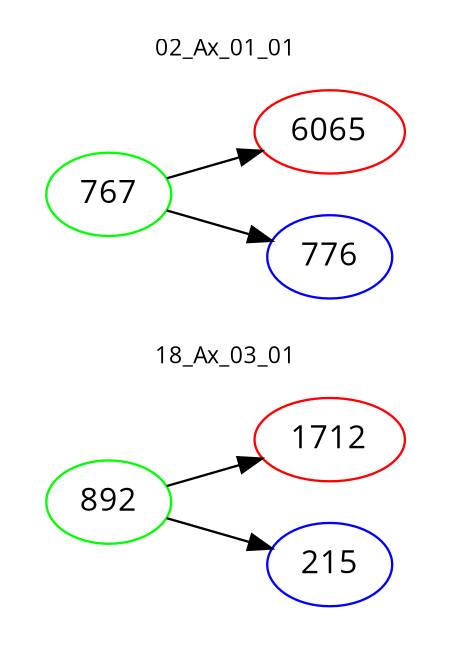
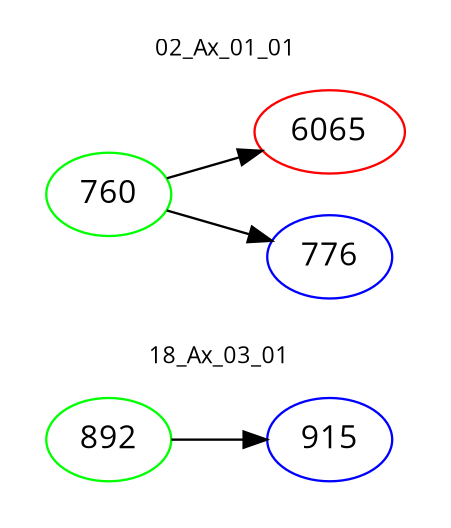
(109, 194) -> (109, 194)
(330, 440) -> none
(330, 565) -> (330, 440)
